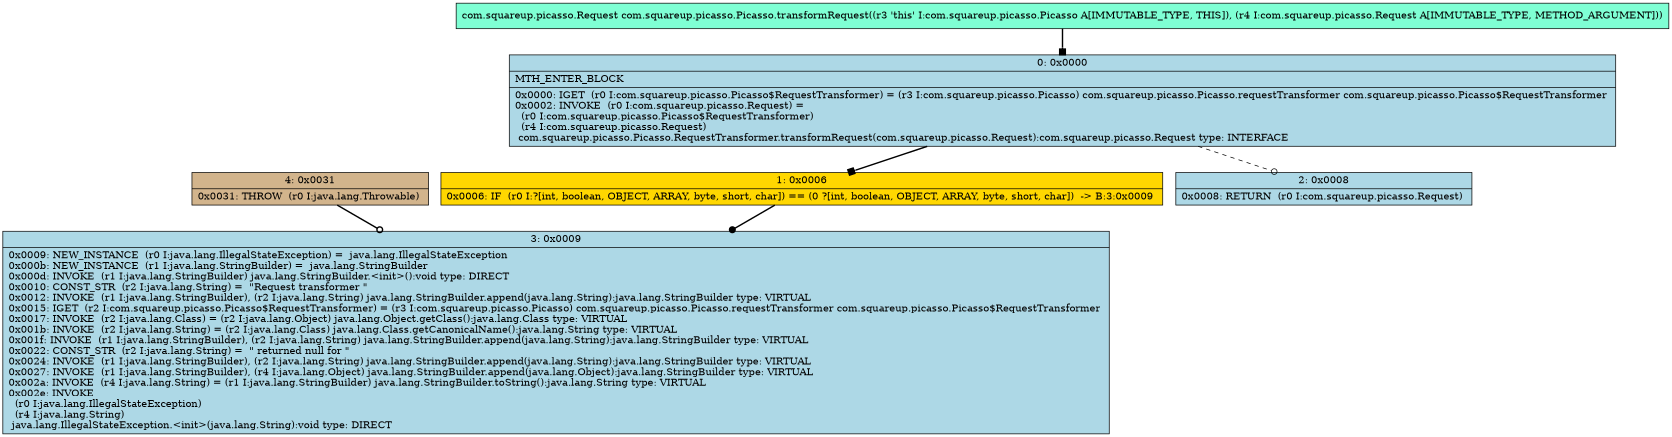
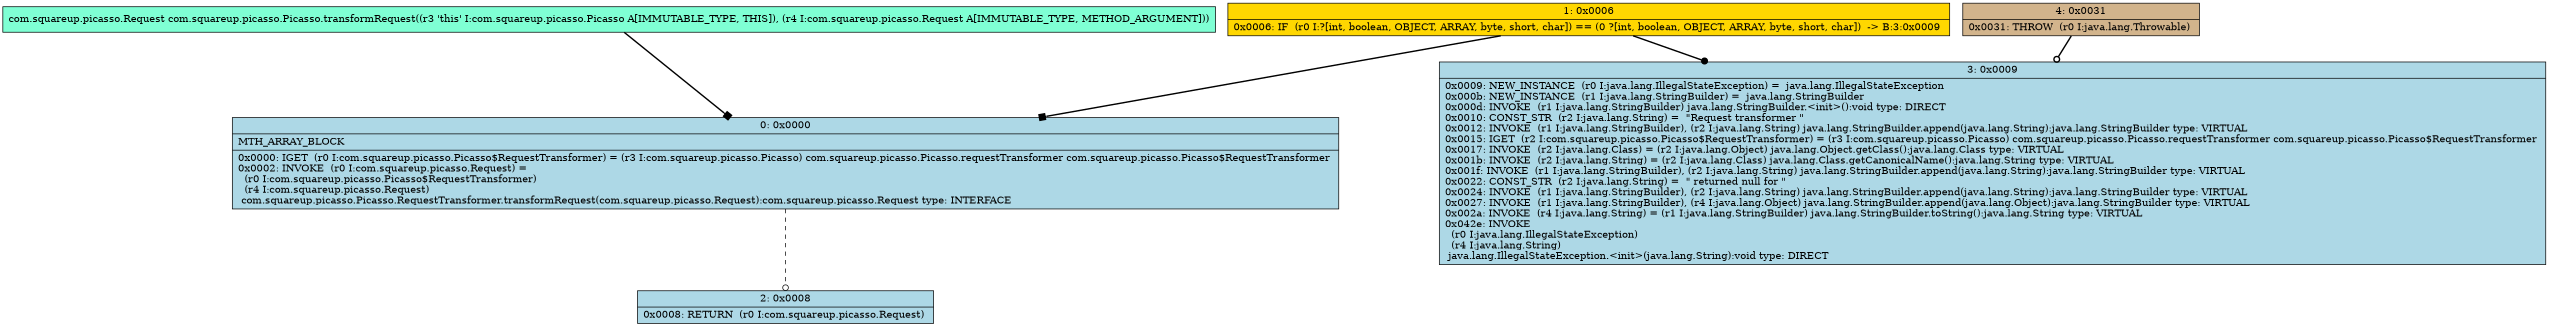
(570, 79) -> (291, 142)
(891, 158) -> (1274, 76)
(55, 393) -> (1491, 224)
